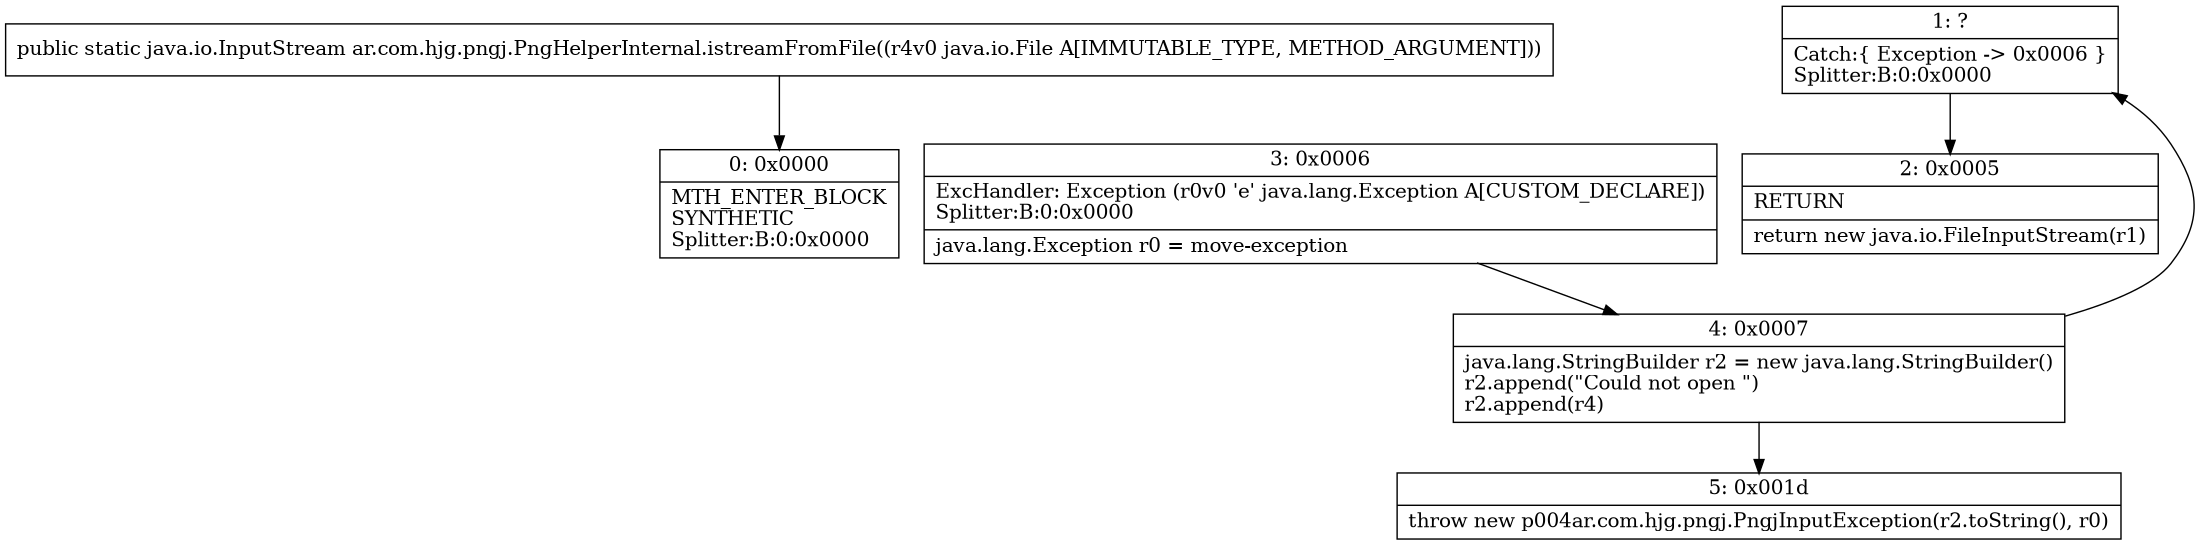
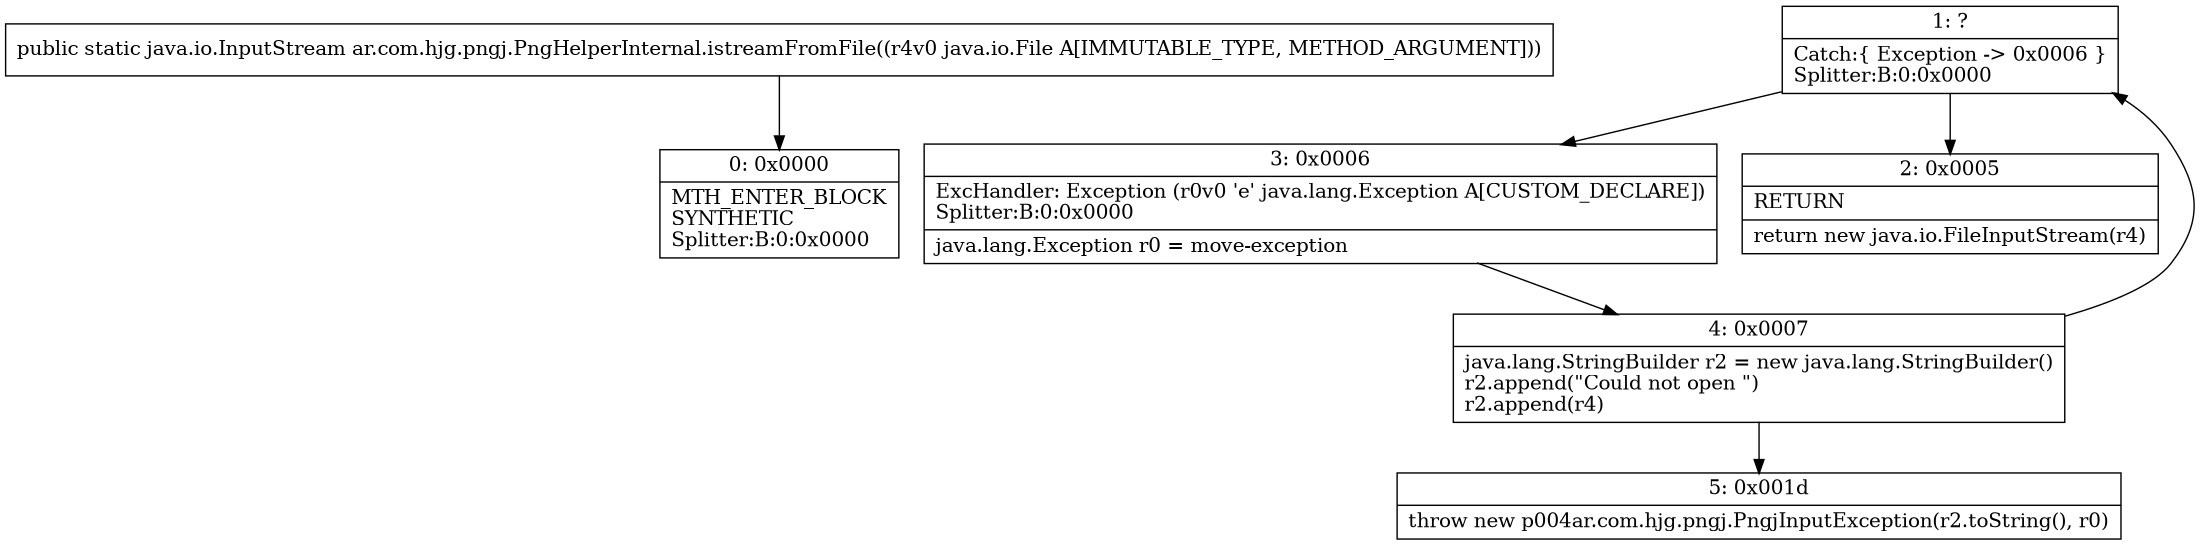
none -> (1678, 117)
(1950, 236) -> (1950, 236)
